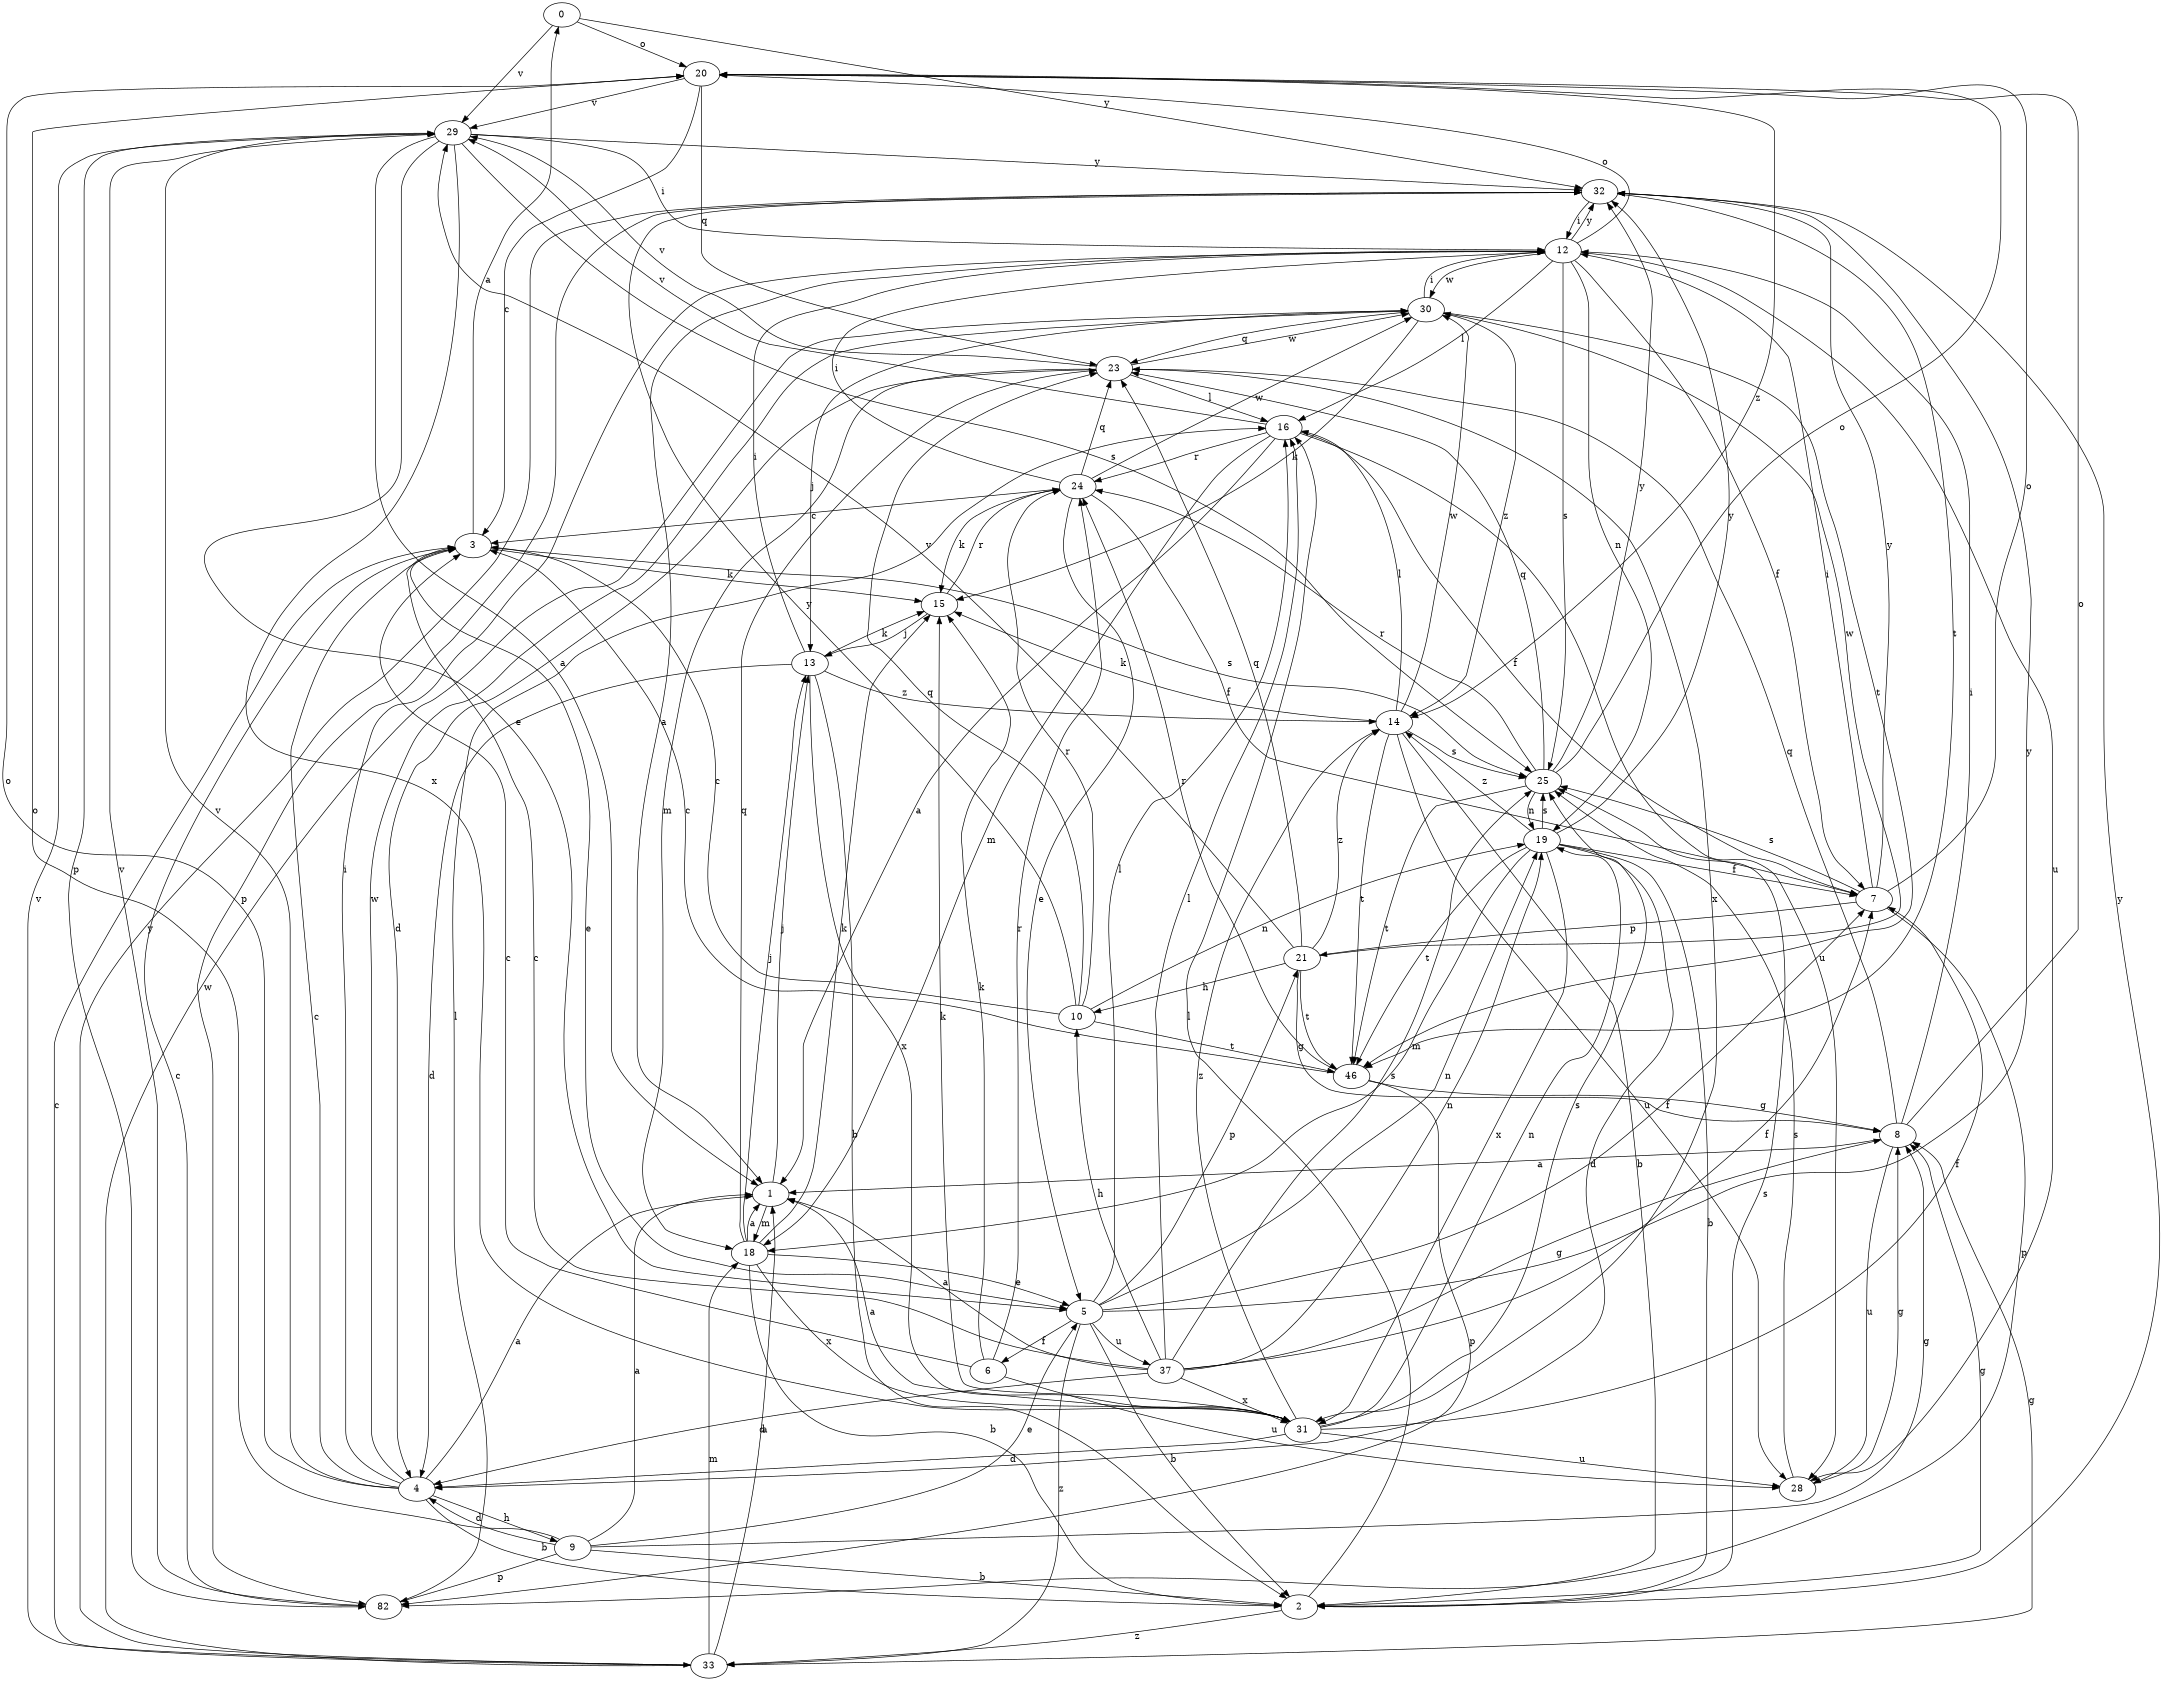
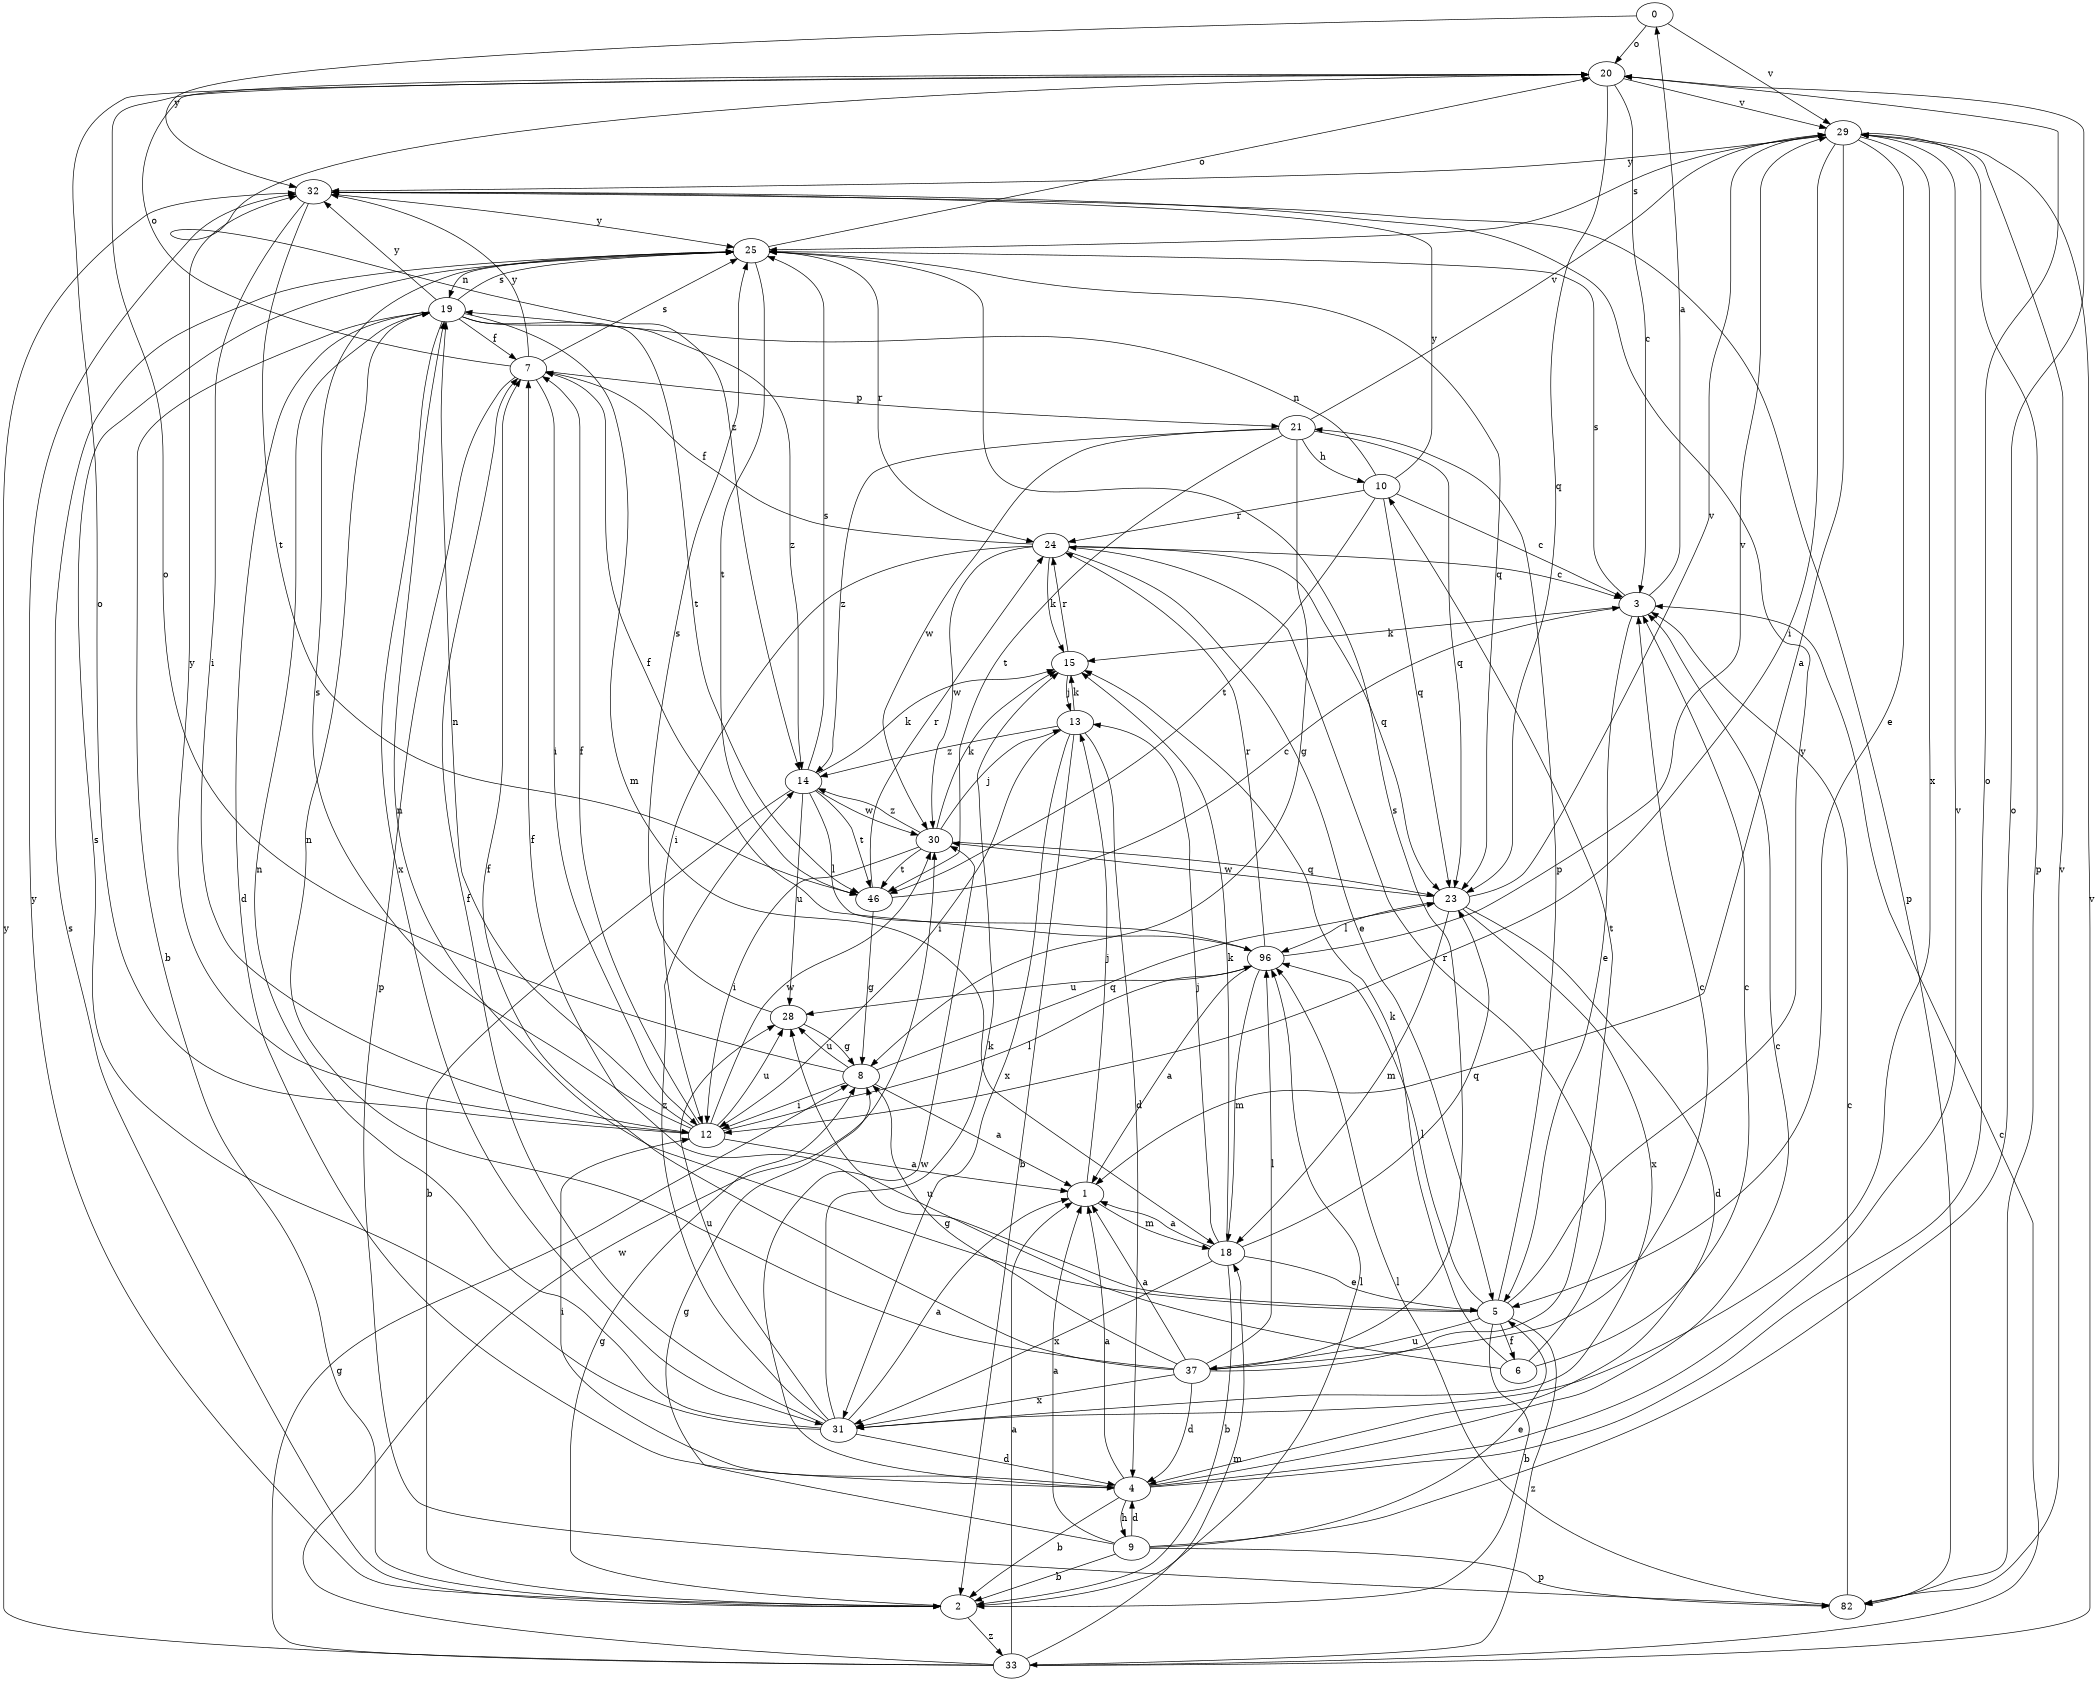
(1284, 428) -> (1266, 958)
(1637, 492) -> (530, 216)
(28, 1036) -> (2090, 1335)
(1101, 1194) -> (1612, 929)
(1122, 1504) -> none
